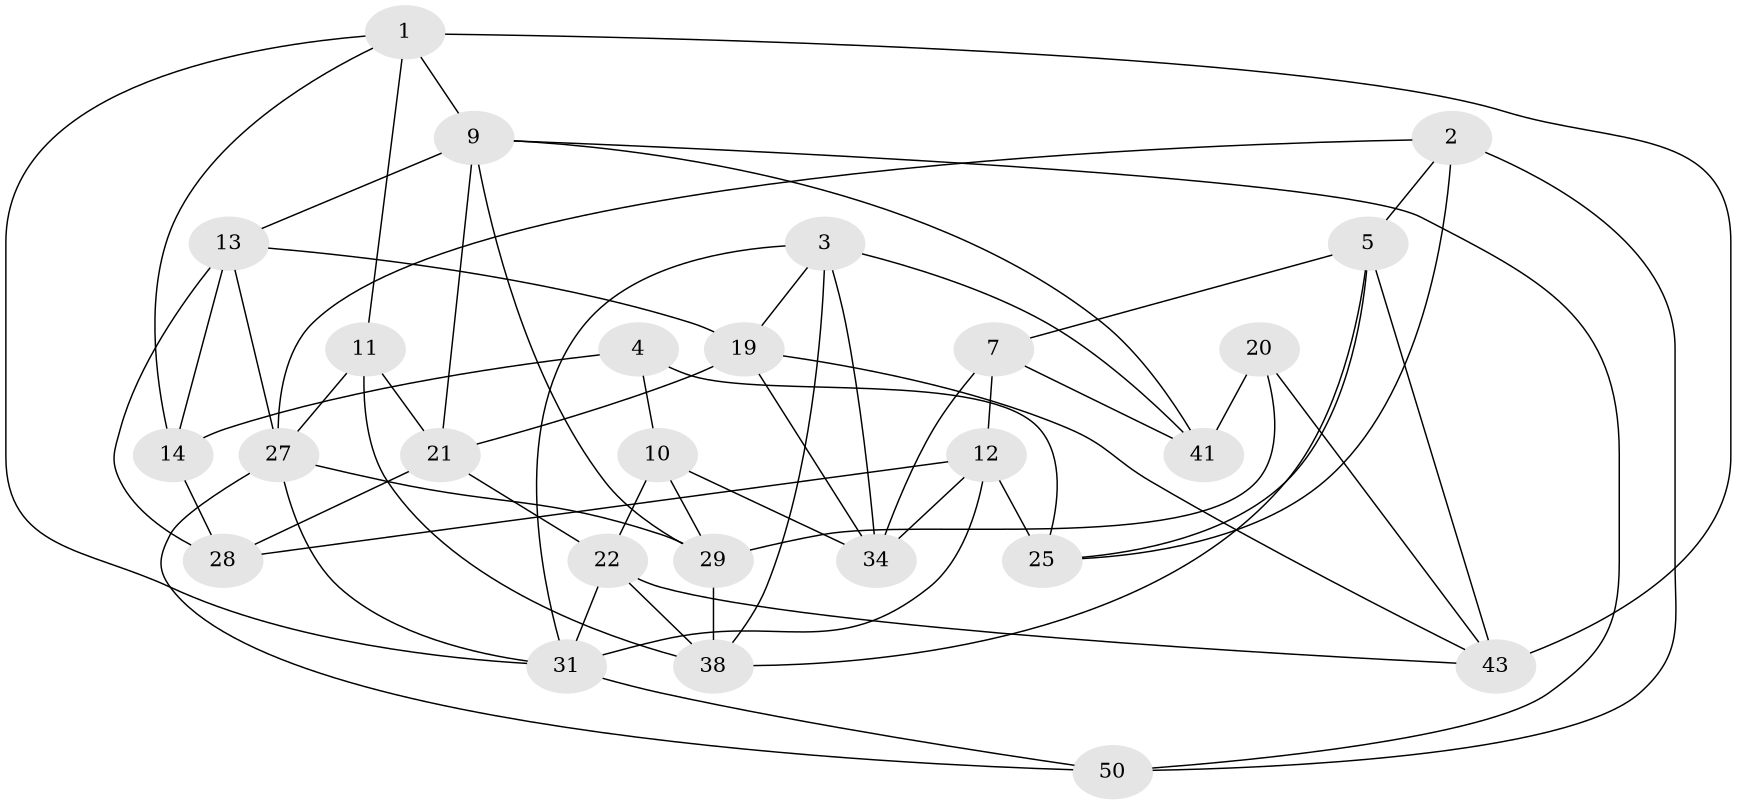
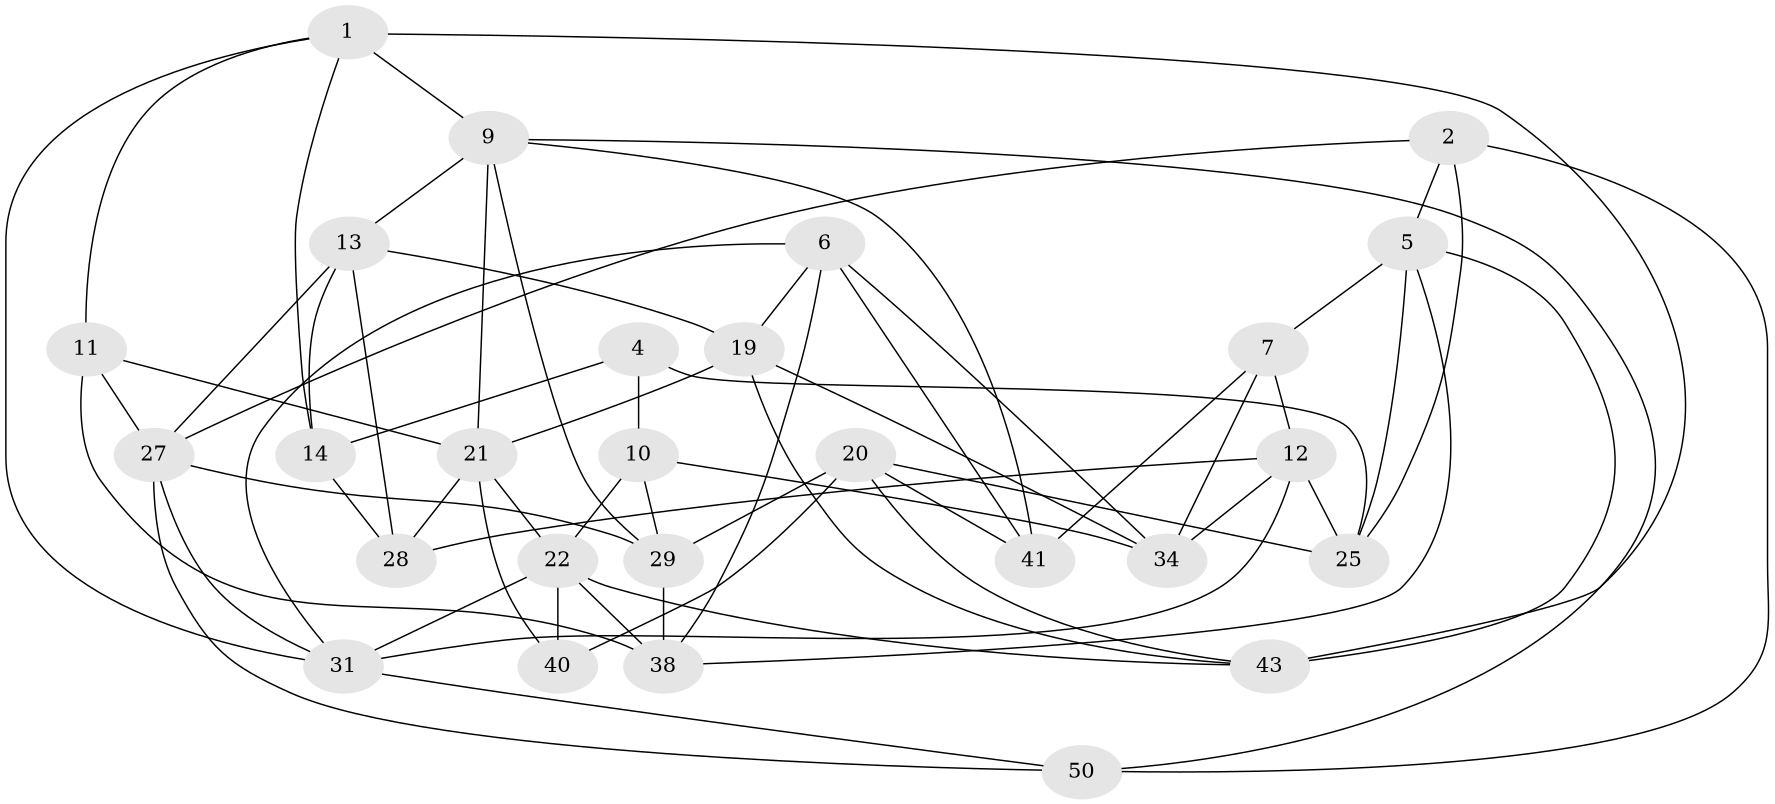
(825, 244) -> (825, 244)
none -> (1082, 504)
none -> (558, 666)
